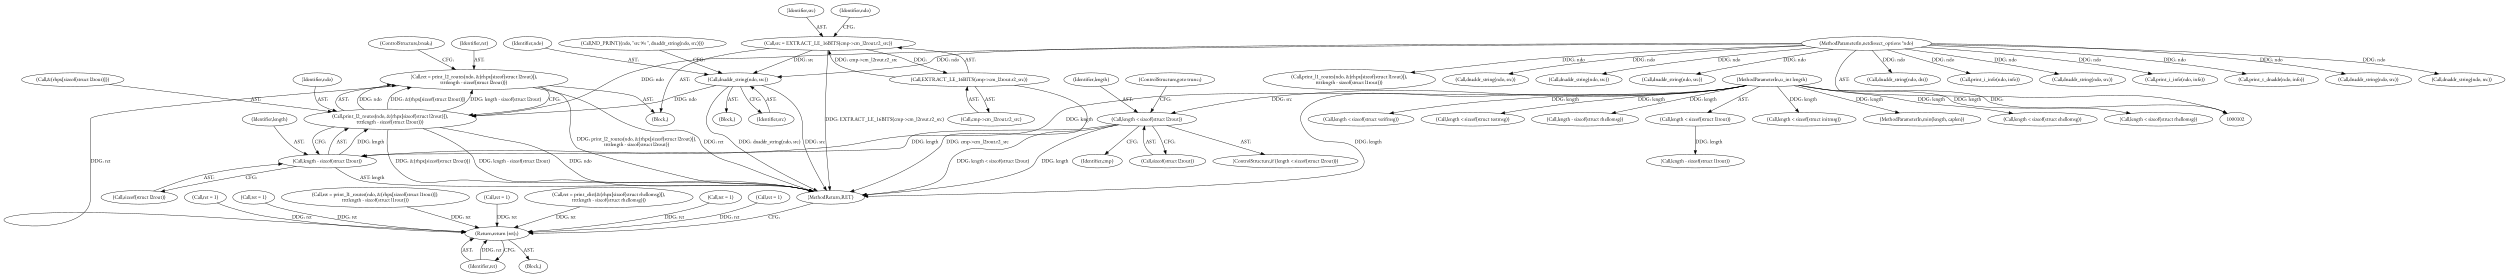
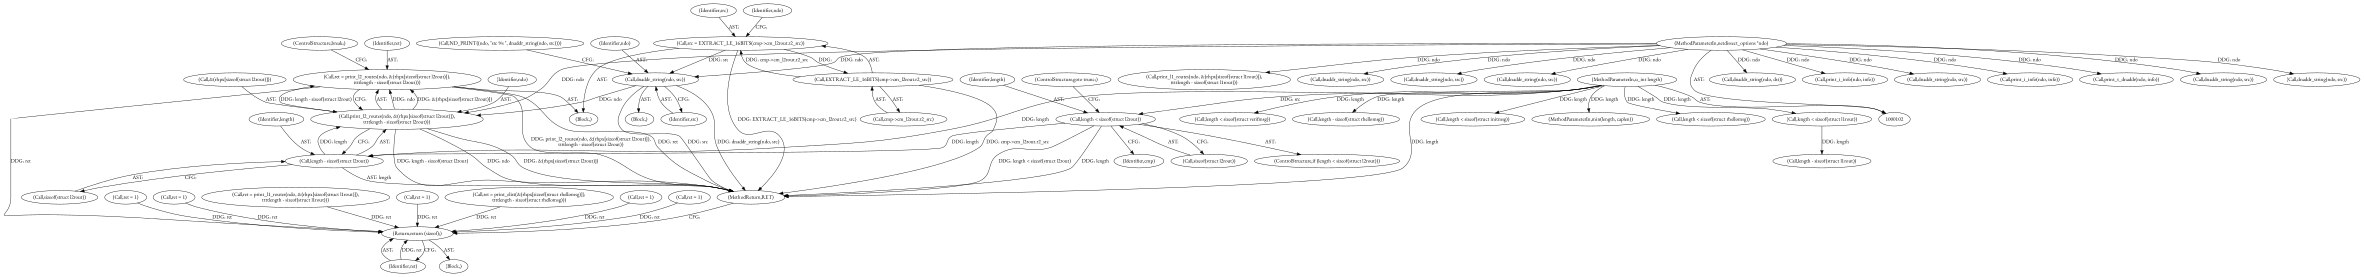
(1744, 99) -> (1677, 99)
(1998, 99) -> (1706, 99)
(1473, 119) -> none
(2043, 119) -> none
(497, 234) -> (417, 234)
